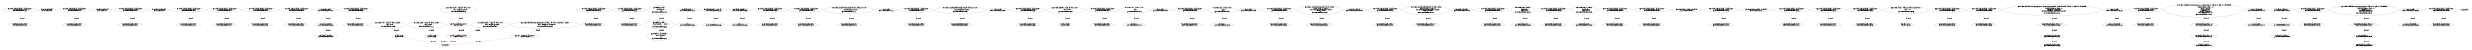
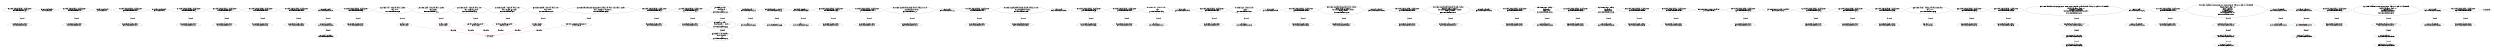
(459, 30) -> (483, 31)
none -> (513, 31)
